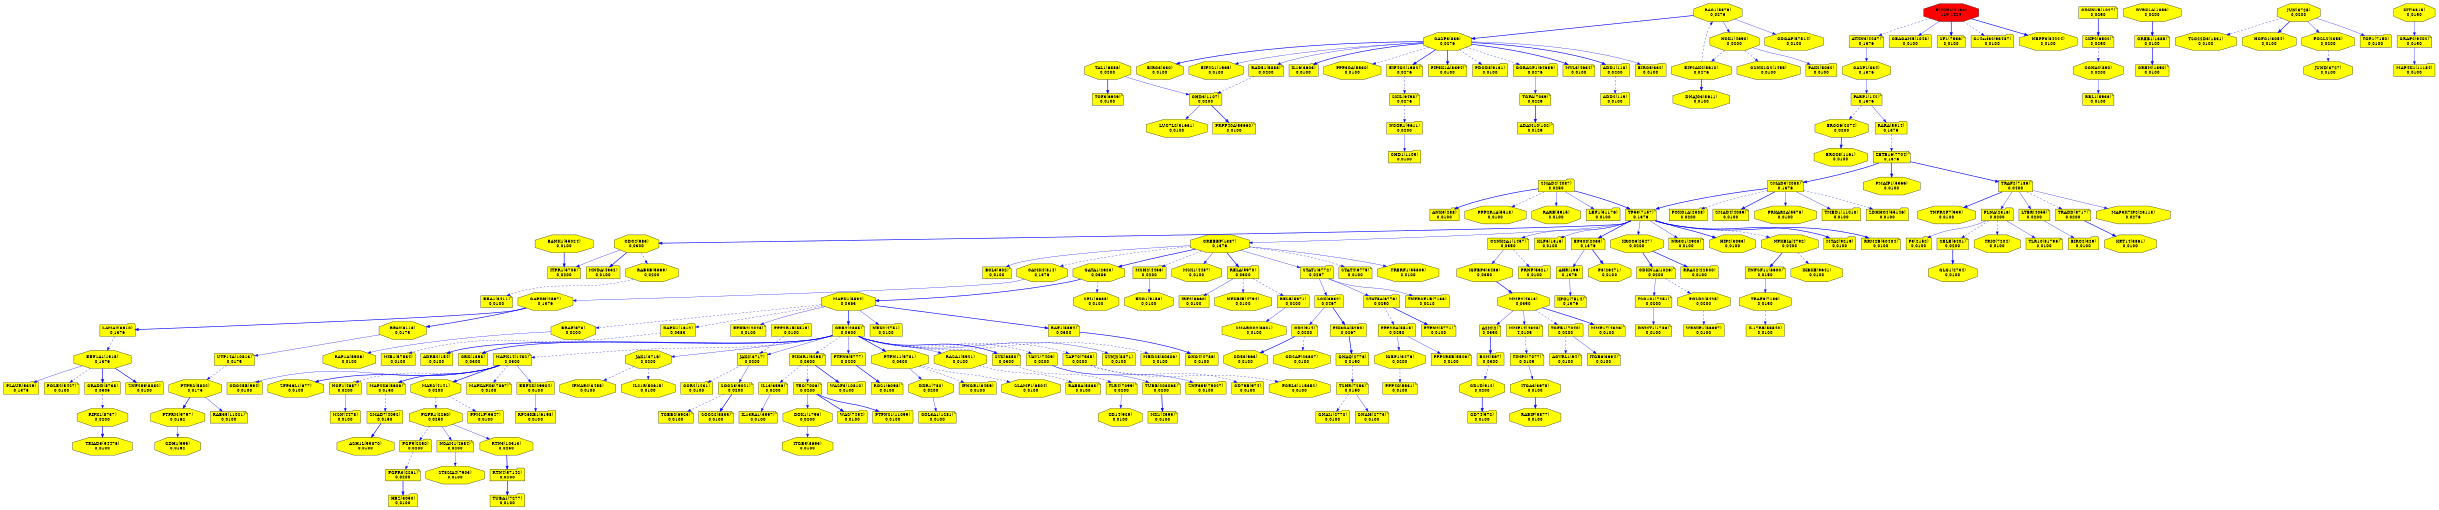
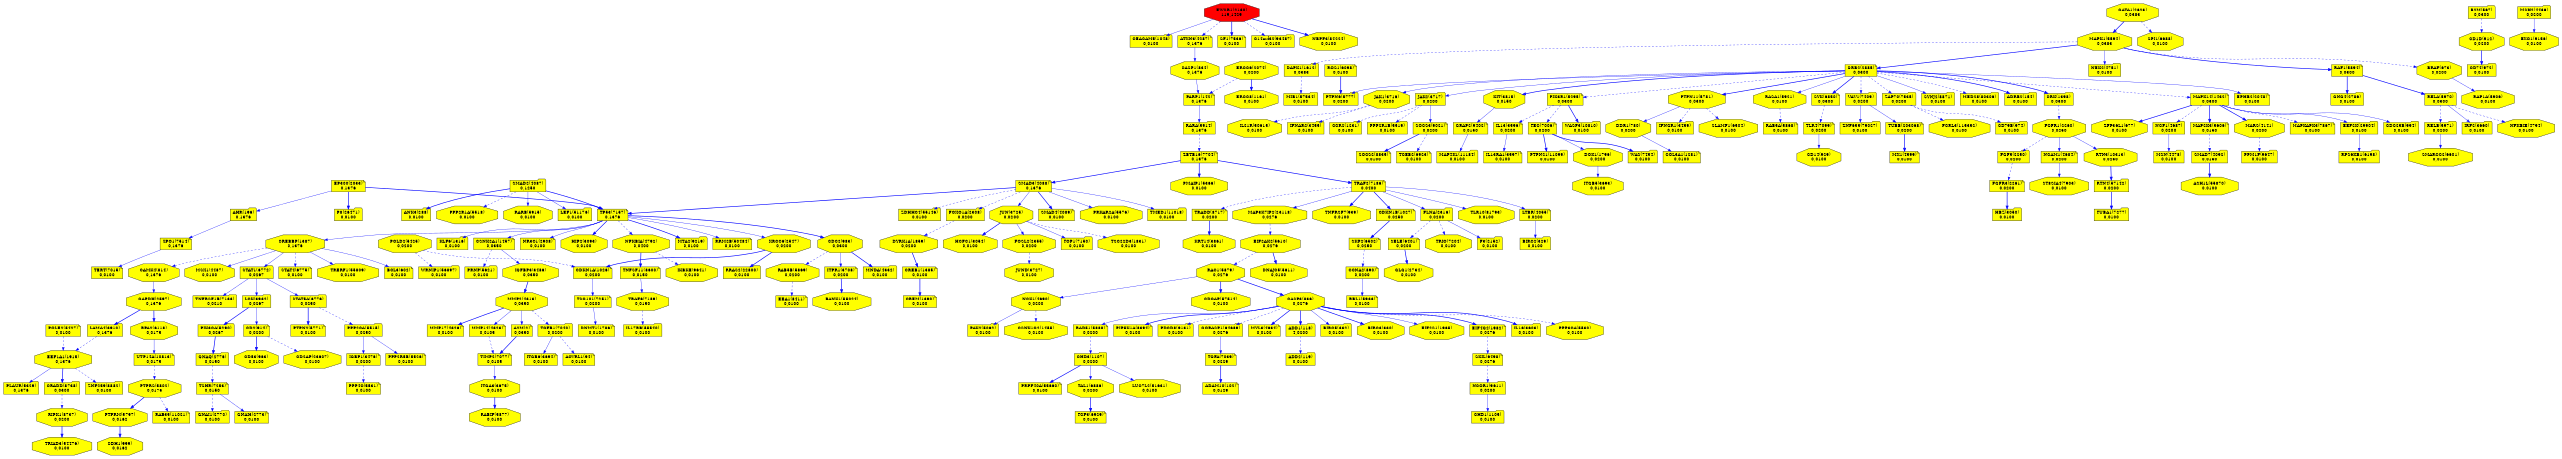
(1754, 26) -> (1221, 286)
(1719, 55) -> (1270, 228)
(1615, 70) -> (1301, 331)
(2098, 70) -> (1362, 273)
none -> (1661, 79)
(1155, 86) -> (1091, 371)
(1701, 99) -> (1279, 273)
(1856, 111) -> (1225, 85)
(1556, 186) -> (528, 186)
none -> (1025, 198)
none -> (1381, 199)
none -> (941, 228)
(1798, 228) -> (672, 226)
(1616, 229) -> (489, 195)
(2019, 229) -> (1424, 199)
(2044, 244) -> (1486, 215)
(1158, 257) -> none
(564, 258) -> (841, 284)
(1183, 258) -> none
(1232, 259) -> (2392, 84)
none -> (107, 273)
(1610, 273) -> (348, 215)
(1677, 285) -> (498, 258)
(1329, 302) -> (257, 302)
(794, 314) -> (2058, 78)
(1525, 331) -> (487, 331)
(779, 340) -> (1410, 113)
(1490, 343) -> (509, 344)
(1400, 359) -> (363, 359)
(866, 373) -> (1341, 83)
(81, 375) -> (63, 342)
(124, 375) -> (85, 375)
(103, 388) -> (62, 388)
(588, 388) -> (1306, 128)
(436, 401) -> (2059, 111)
(213, 403) -> (163, 403)
(178, 430) -> (120, 430)
